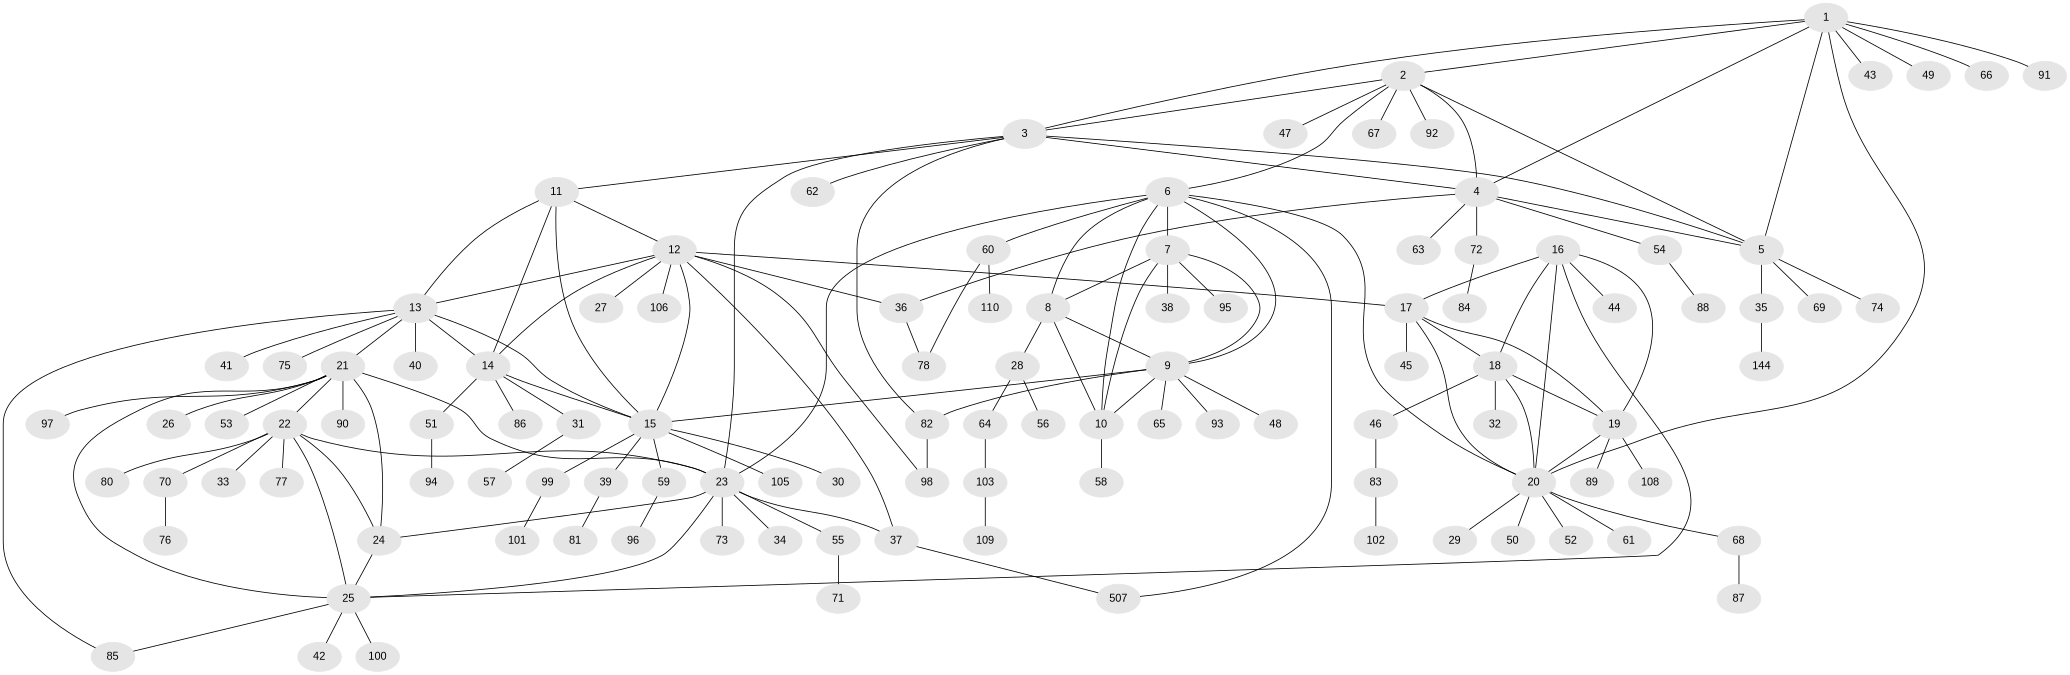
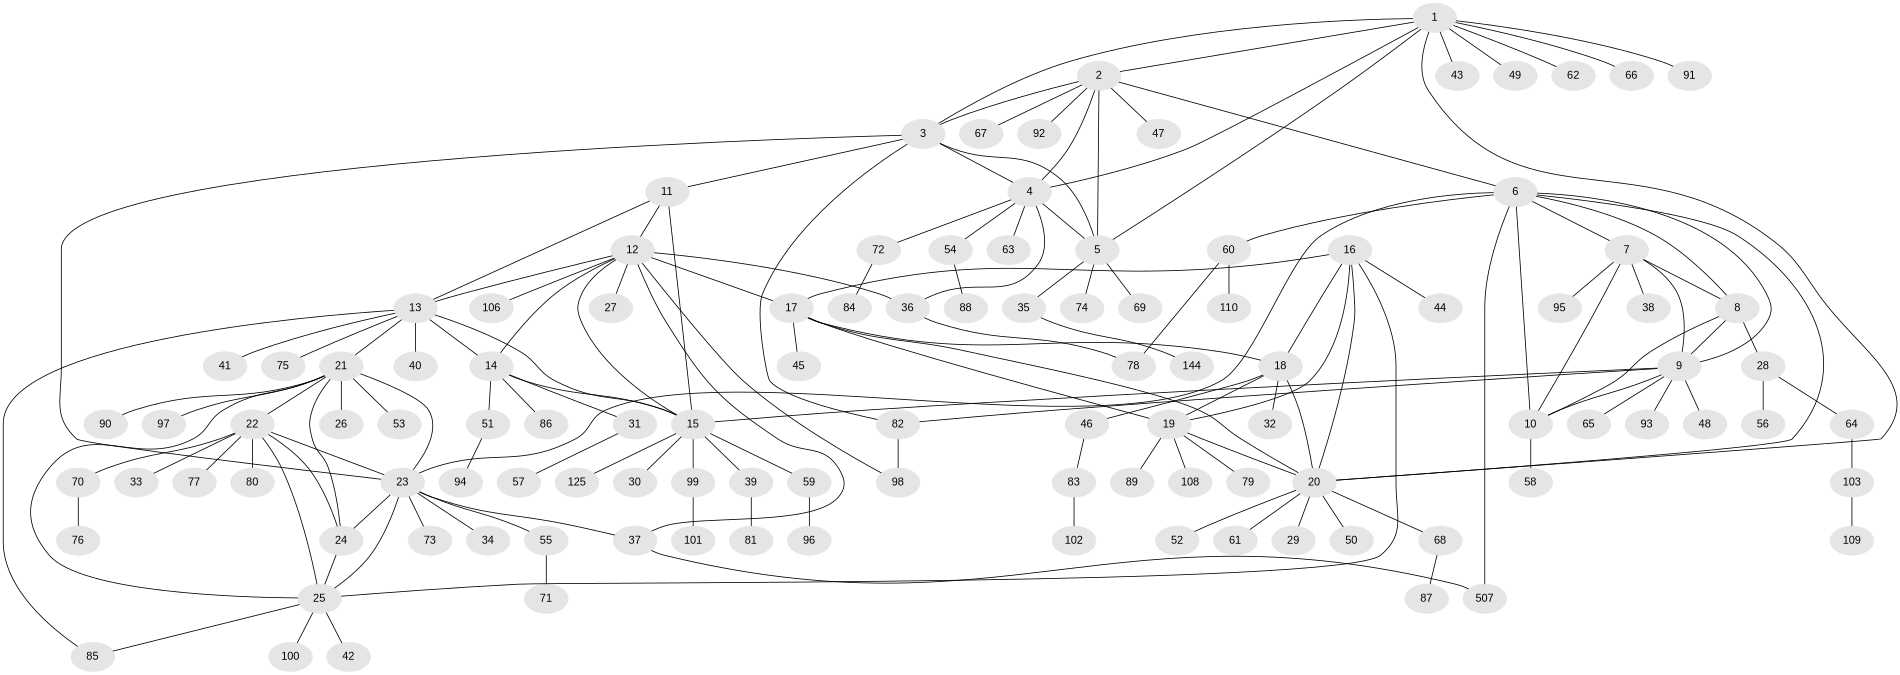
(916, 158) -> (1505, 45)
(524, 276) -> none
(780, 483) -> (577, 483)
none -> (1248, 483)
